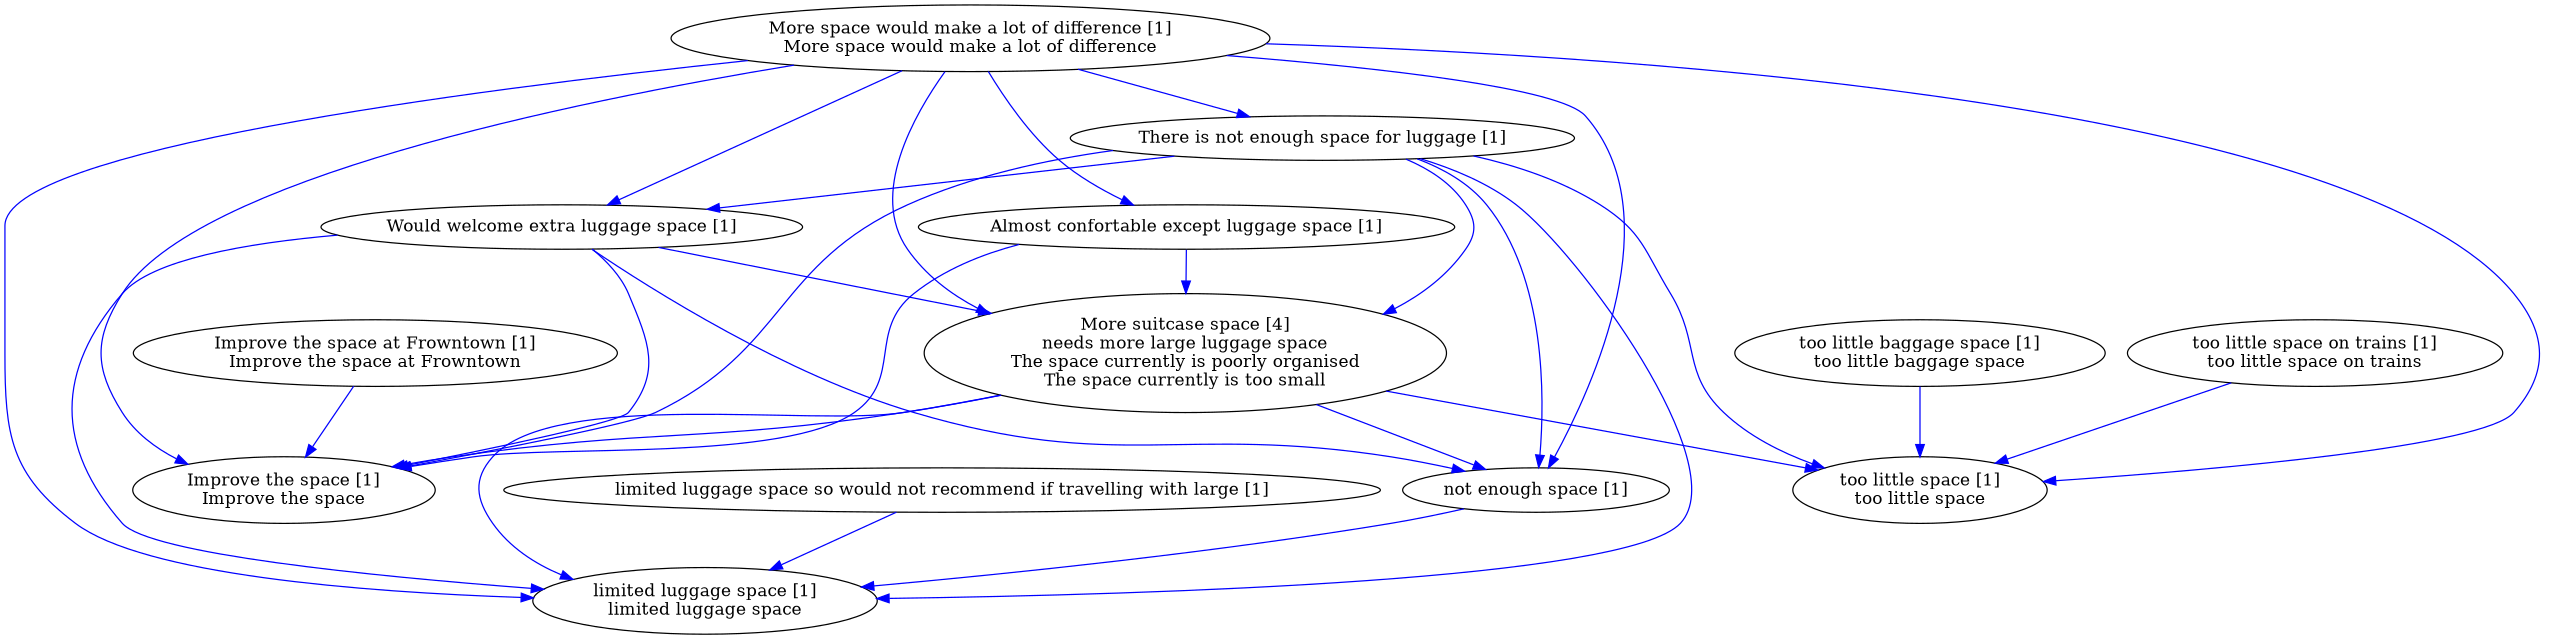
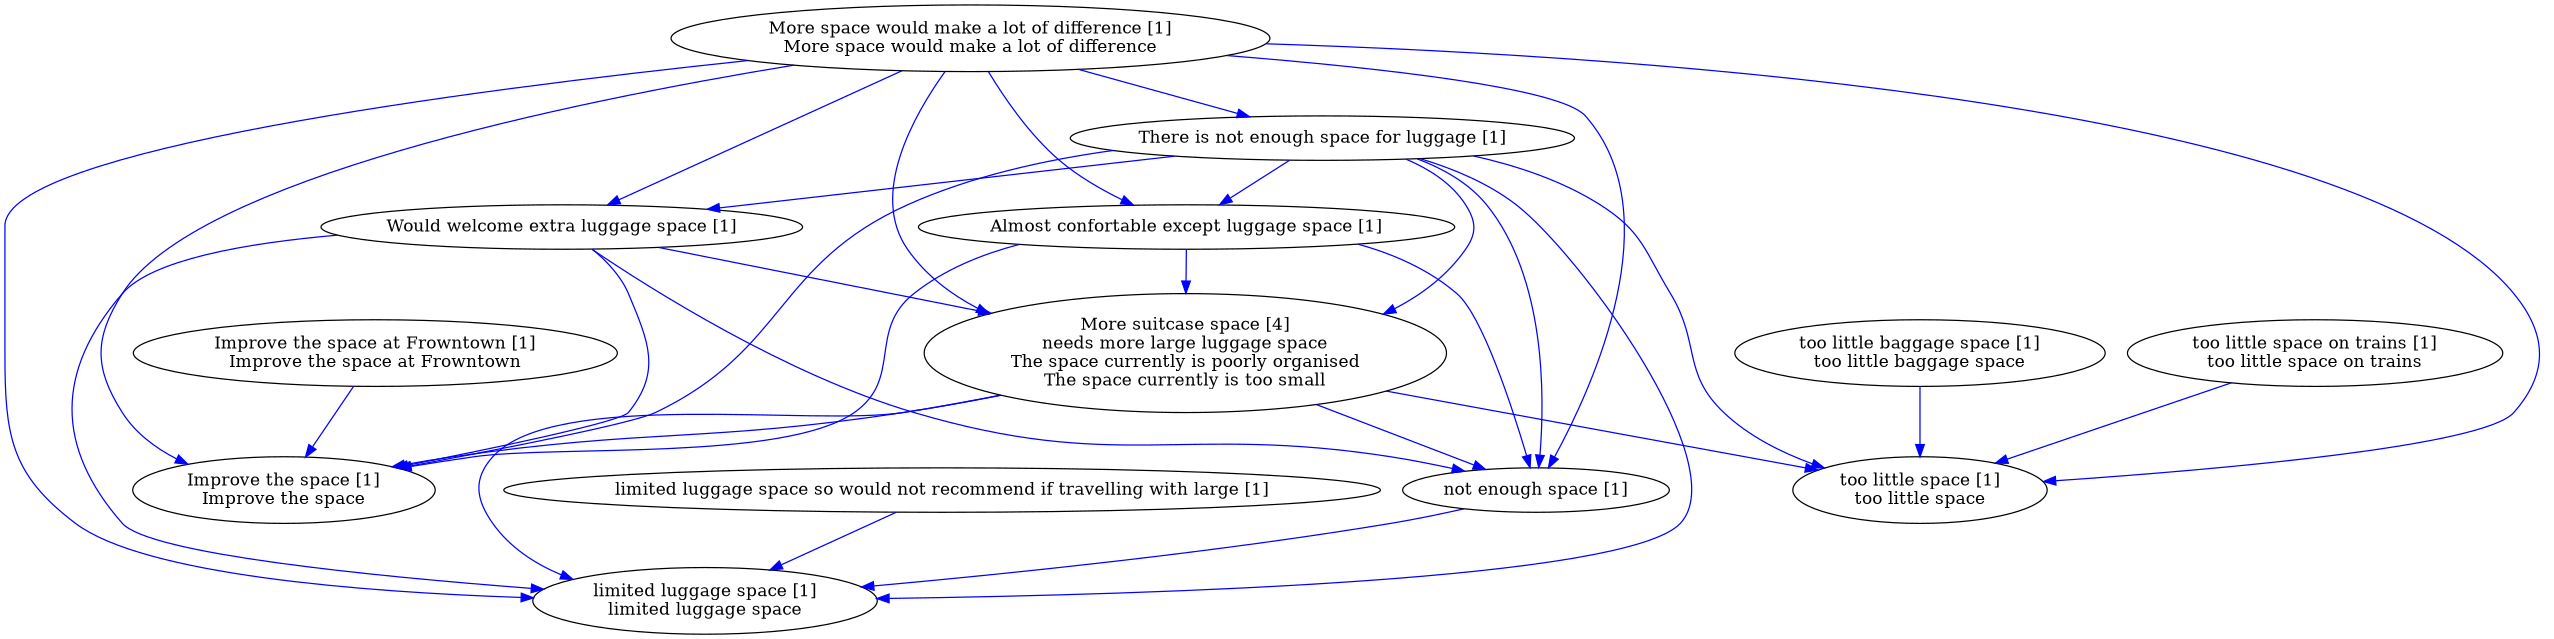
none -> (1260, 179)
none -> (1476, 321)
